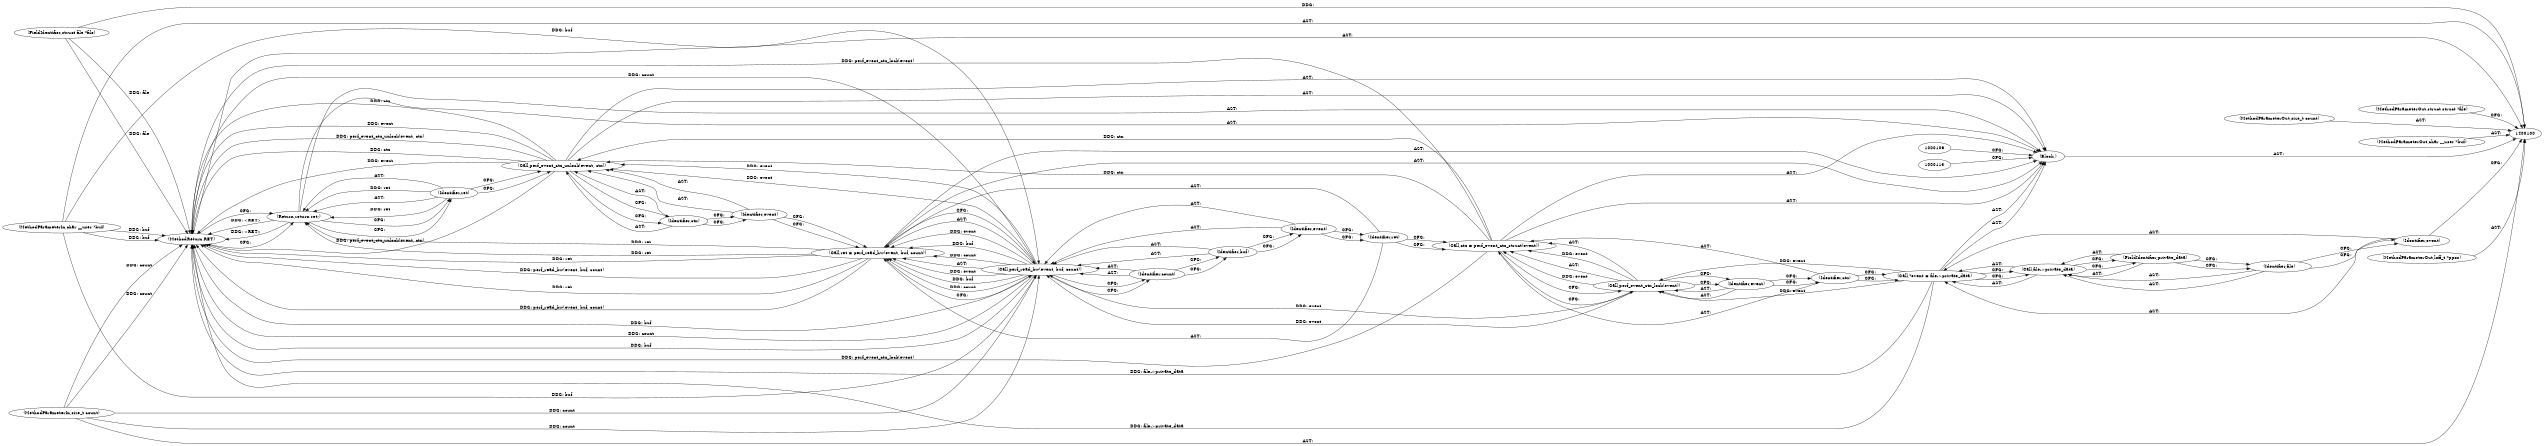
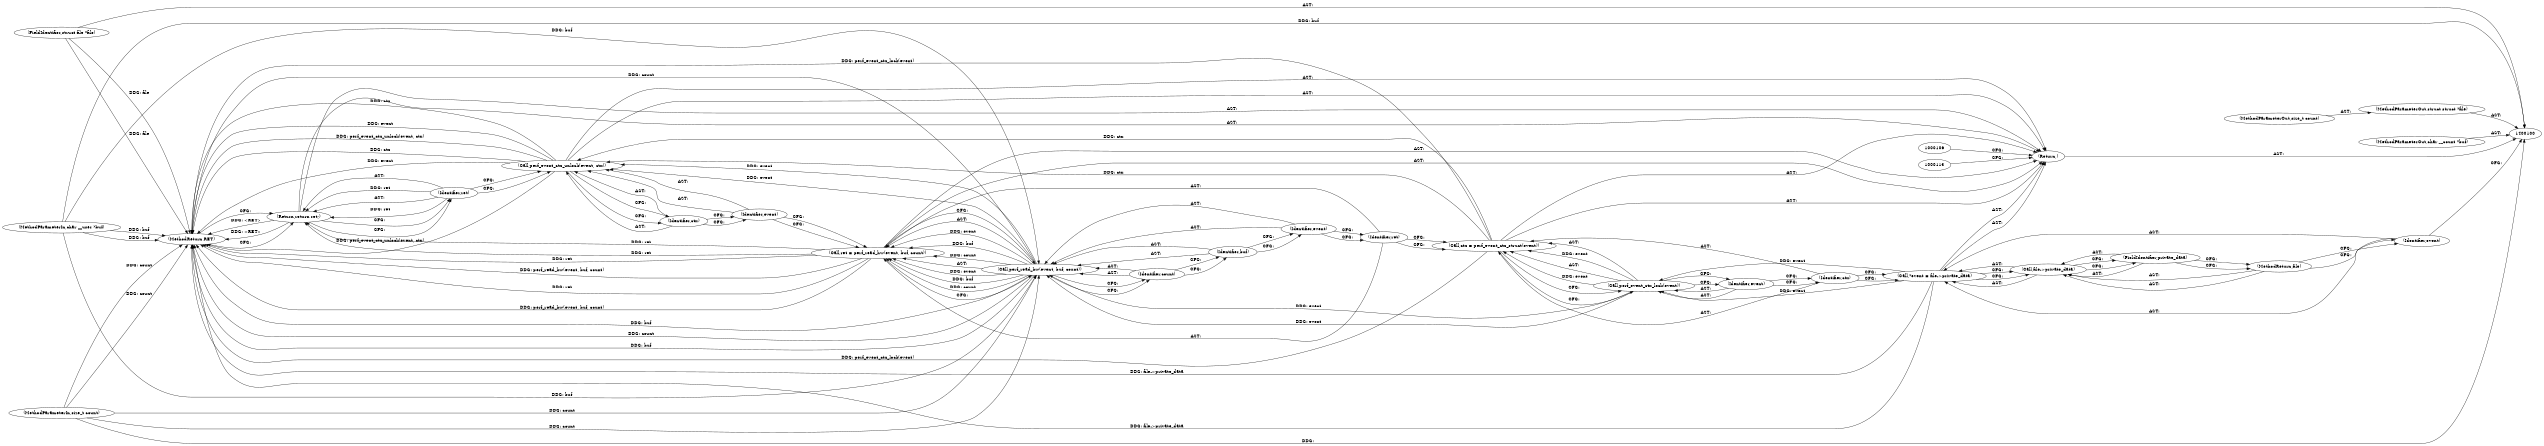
(1309, 5) -> (1309, 5)
(1309, 21) -> (1309, 21)
(1312, 38) -> none
(2497, 115) -> (2497, 115)
(2419, 125) -> (2347, 114)
(2422, 142) -> (2422, 142)
(2048, 156) -> (2048, 156)
(2422, 258) -> none
(2279, 266) -> (2279, 266)
(1309, 441) -> (1309, 441)
